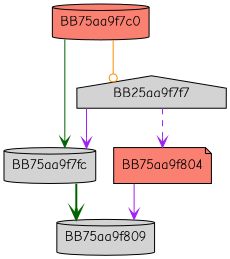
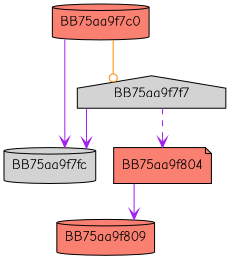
(65, 88) -> (65, 88)
(152, 94) -> (152, 94)
(76, 197) -> none
(106, 237) -> (106, 237)
